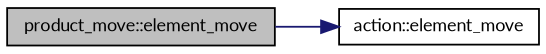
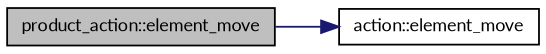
(141, 27) -> (141, 27)
